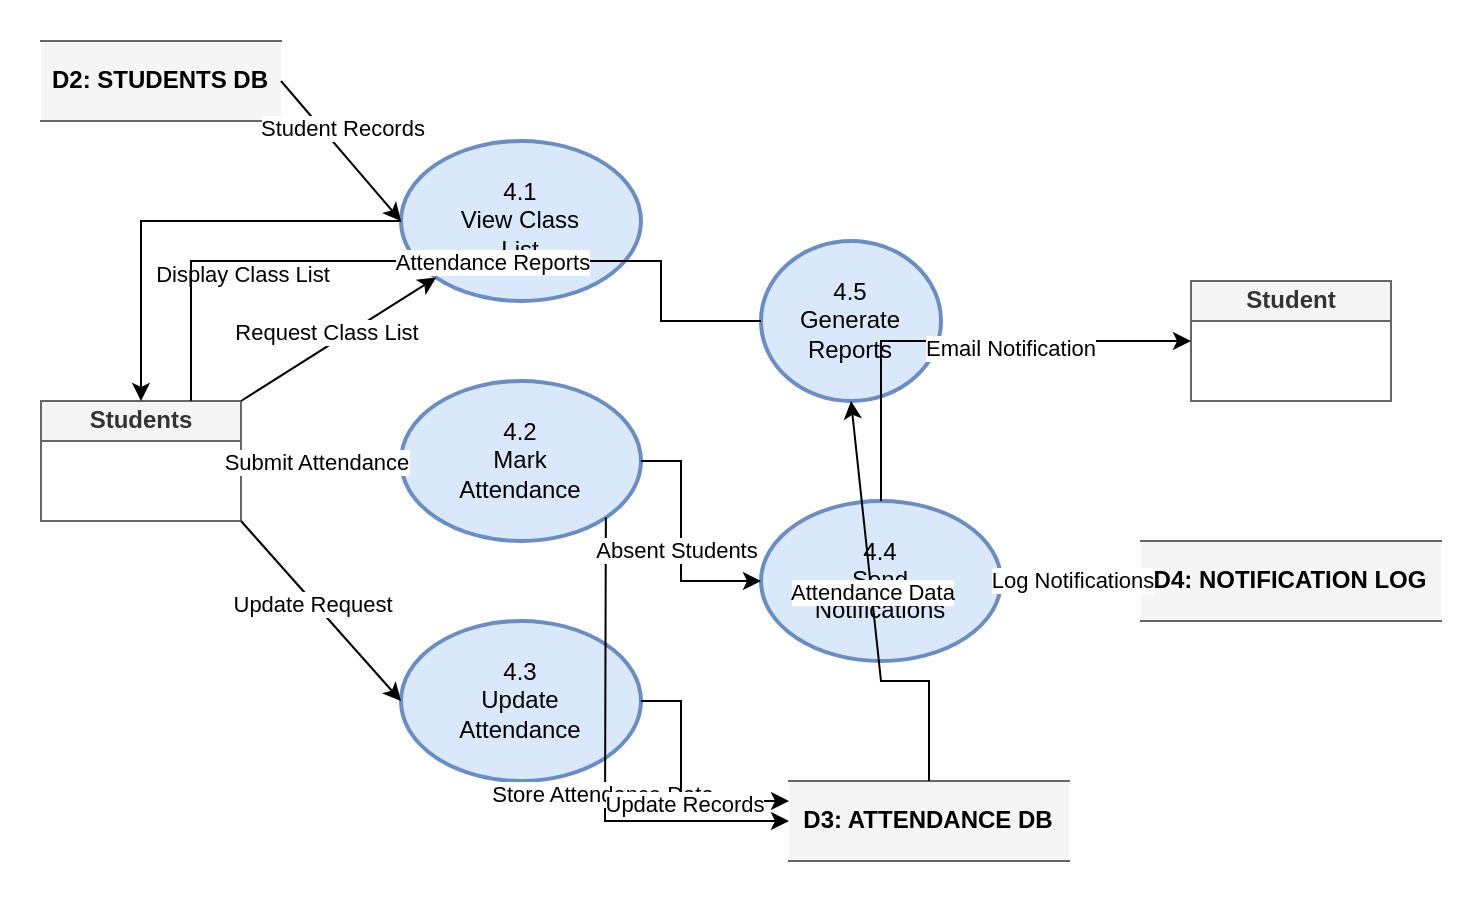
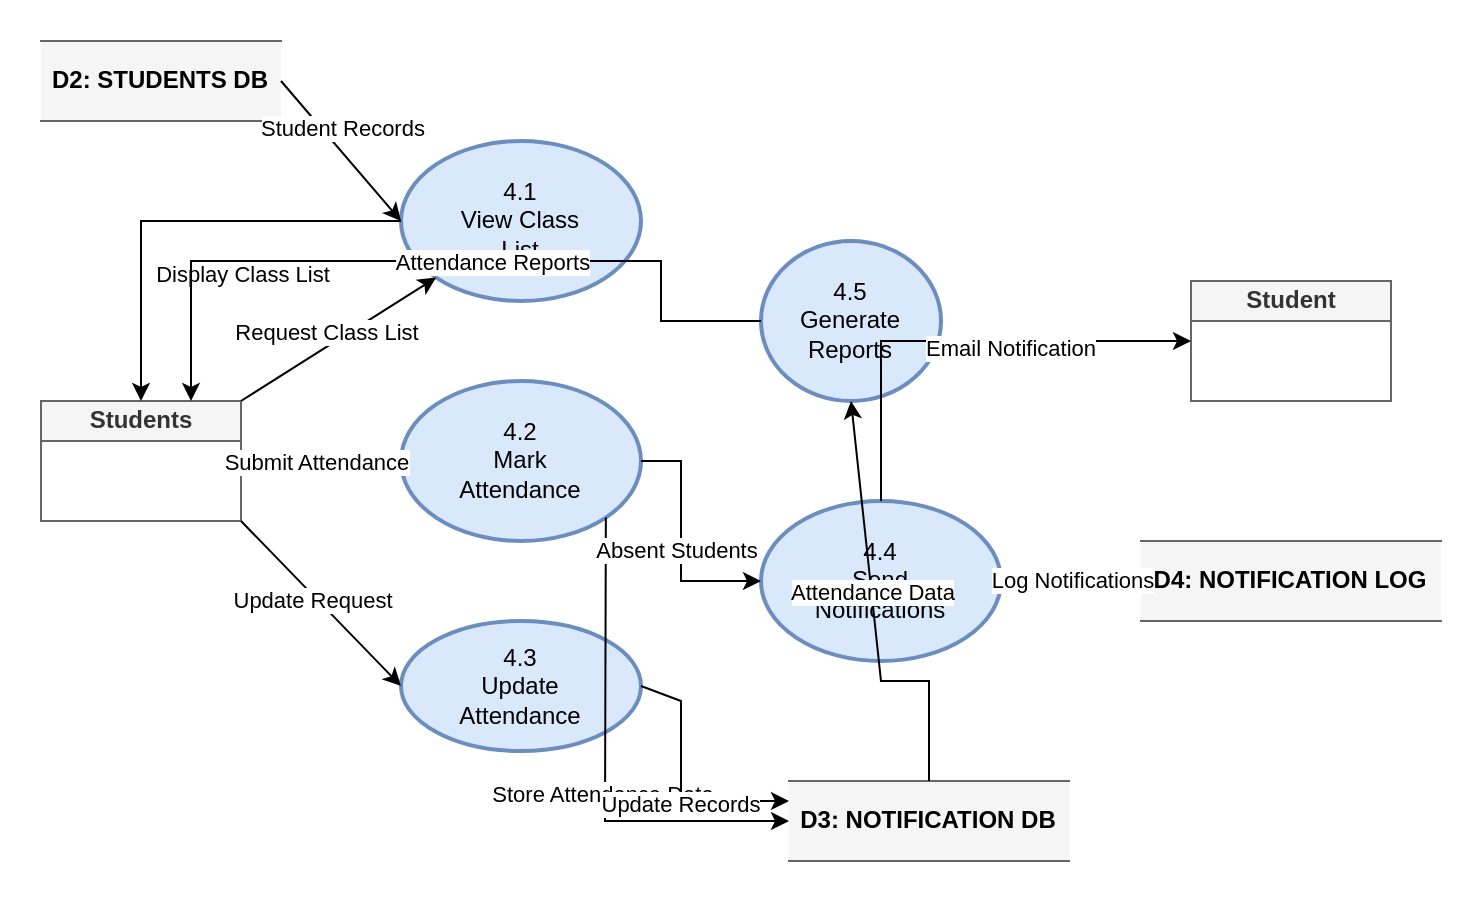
(191, 391) -> (191, 386)
(521, 701) -> (521, 686)
(929, 821) -> (929, 821)
